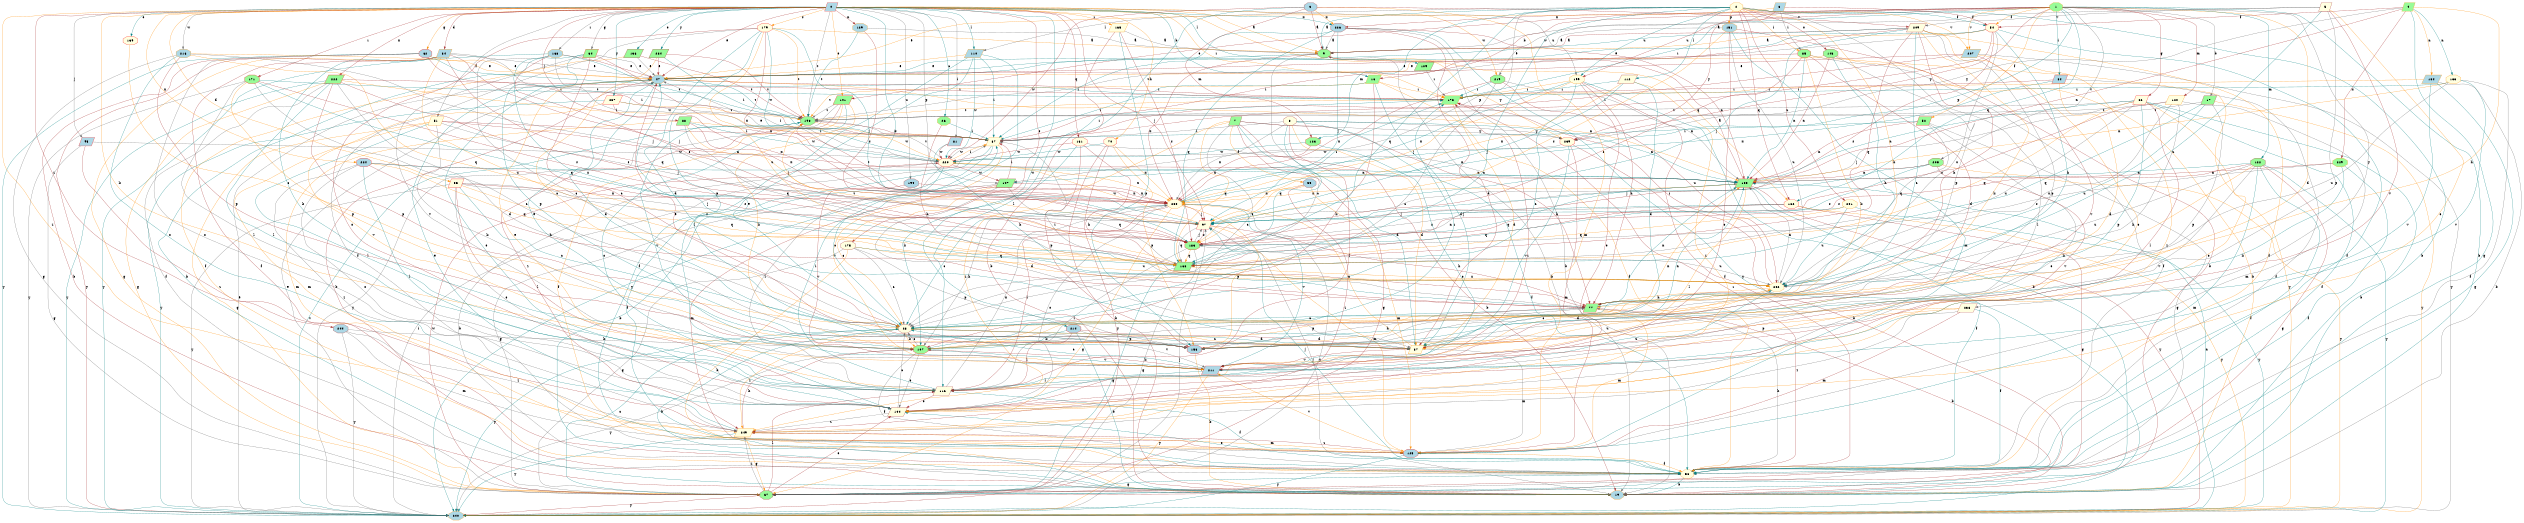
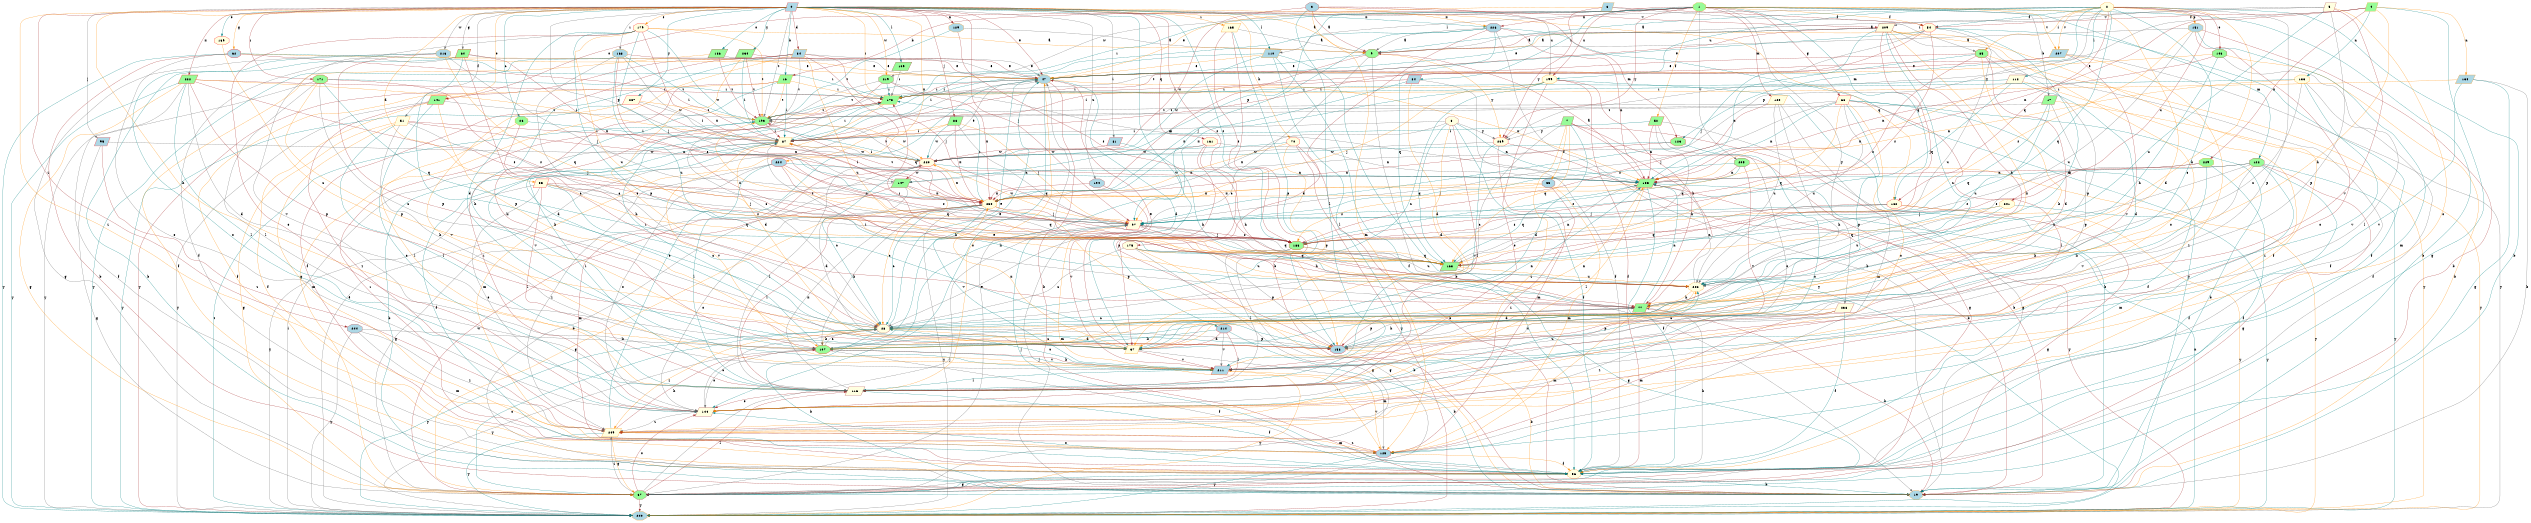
none -> (484, 307)
